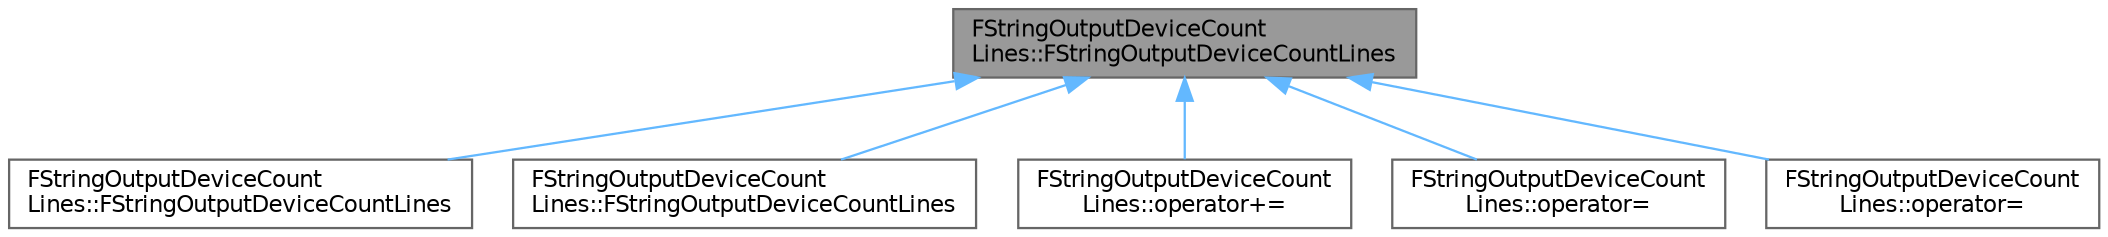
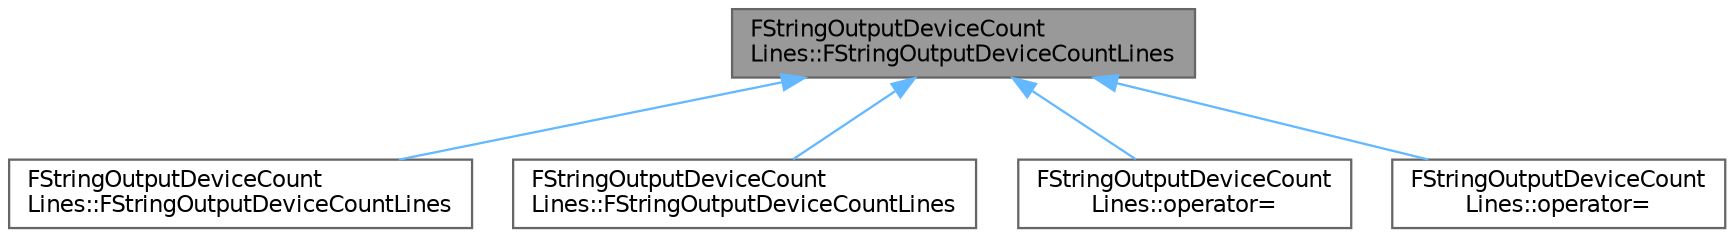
(1185, 194) -> none
